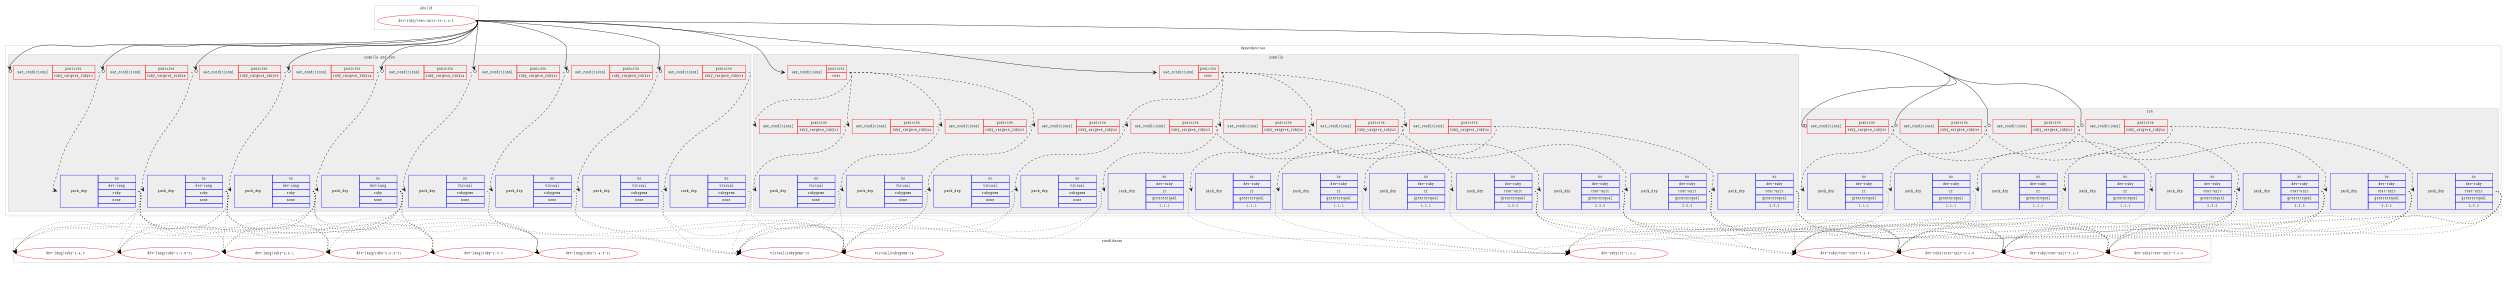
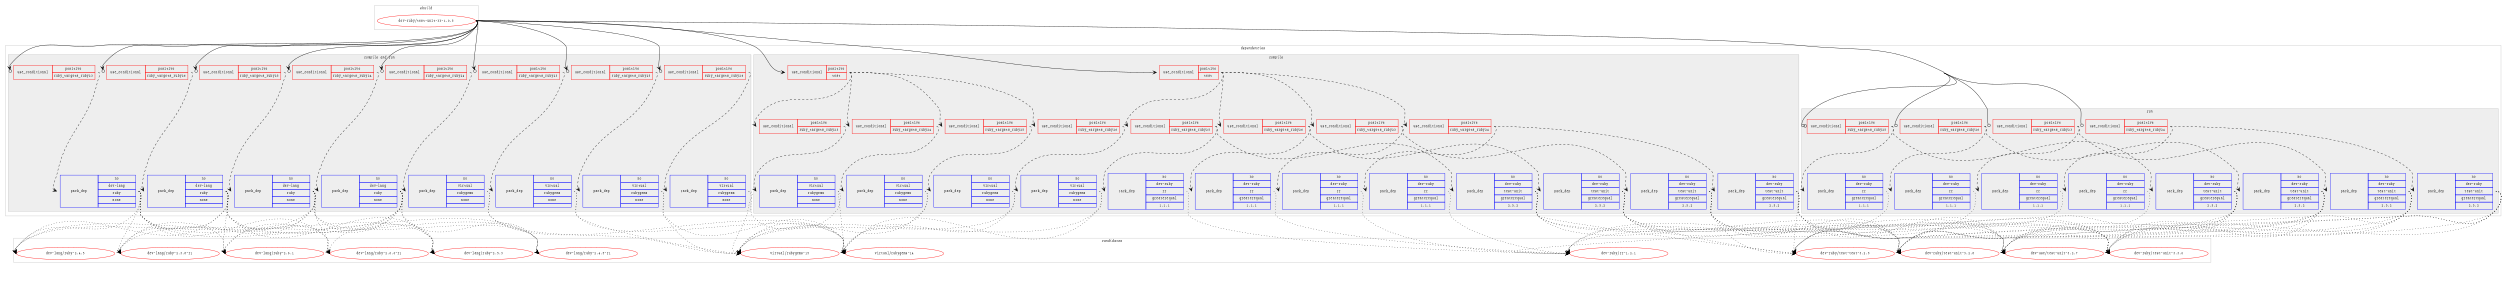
(2054, 254) -> (2054, 254)
